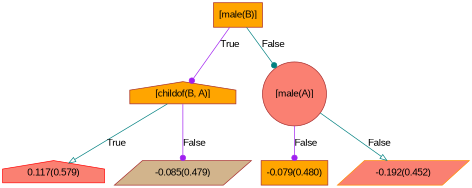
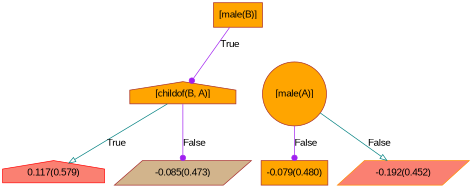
(260, 45) -> none
(294, 94) -> (294, 94)
(183, 173) -> (183, 173)
